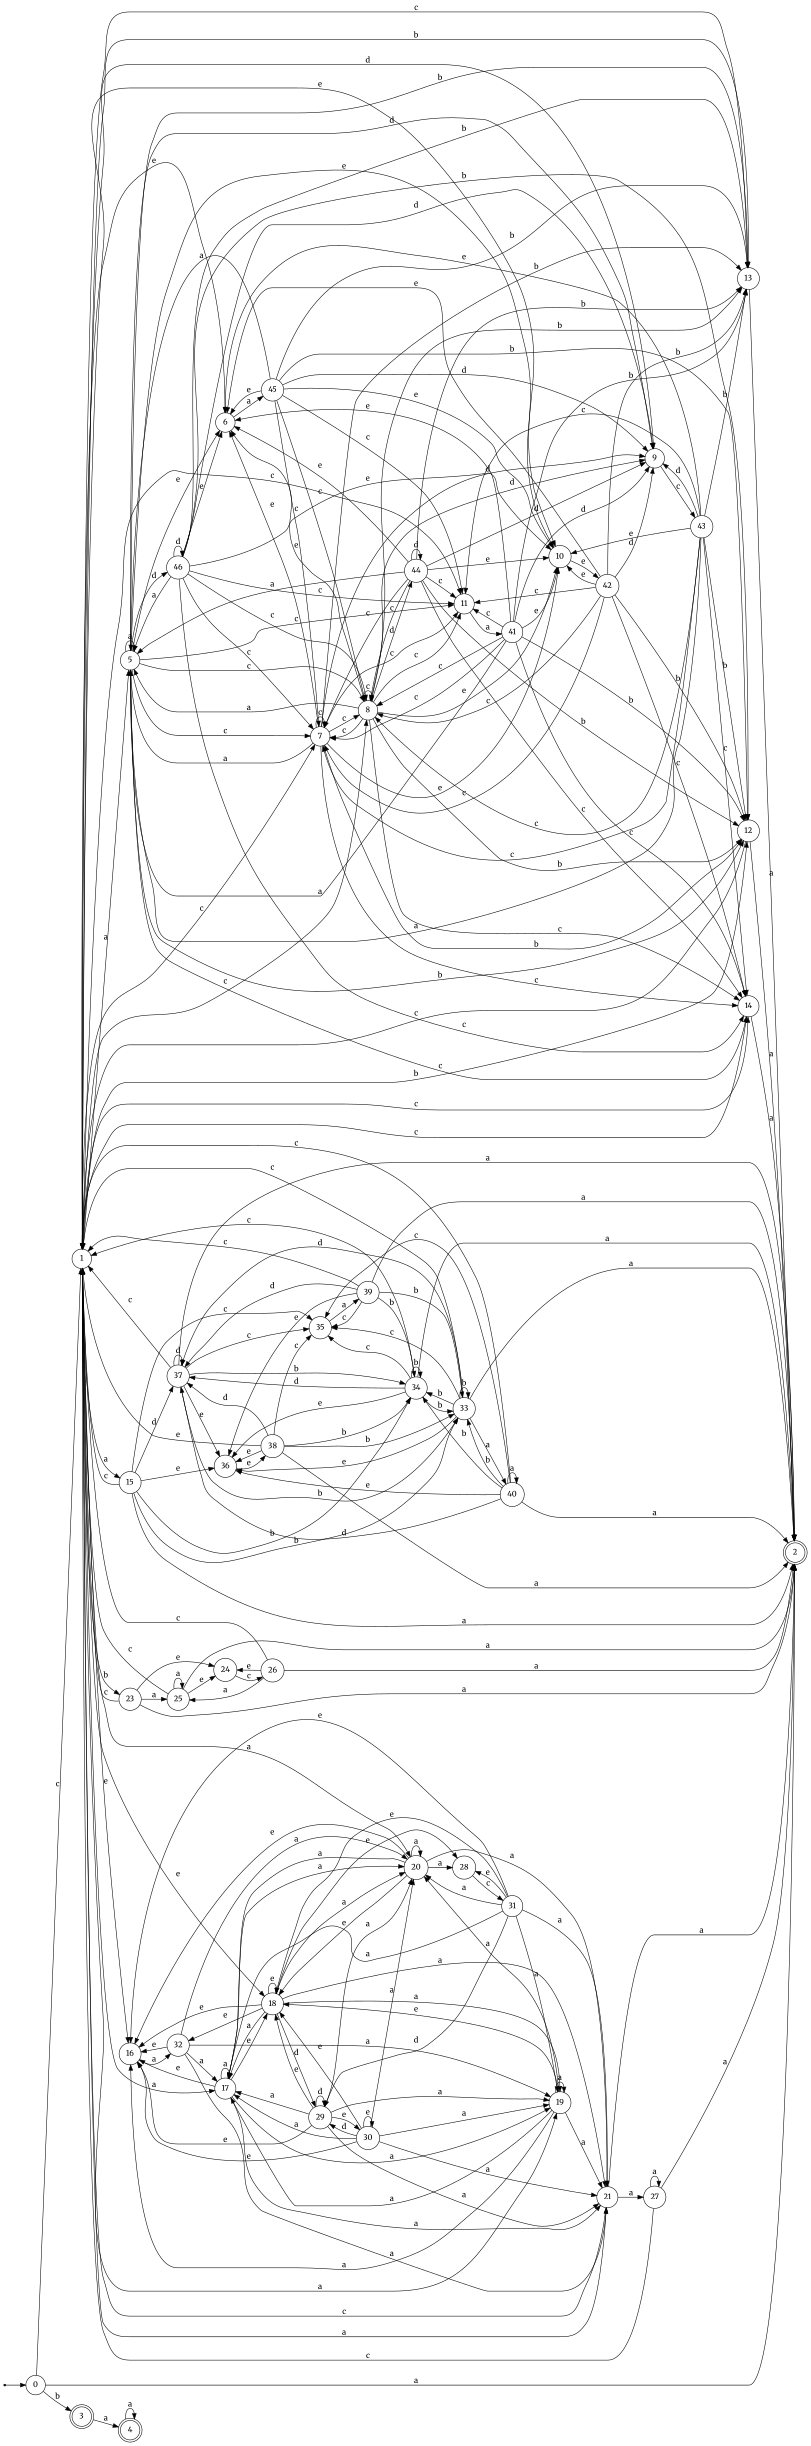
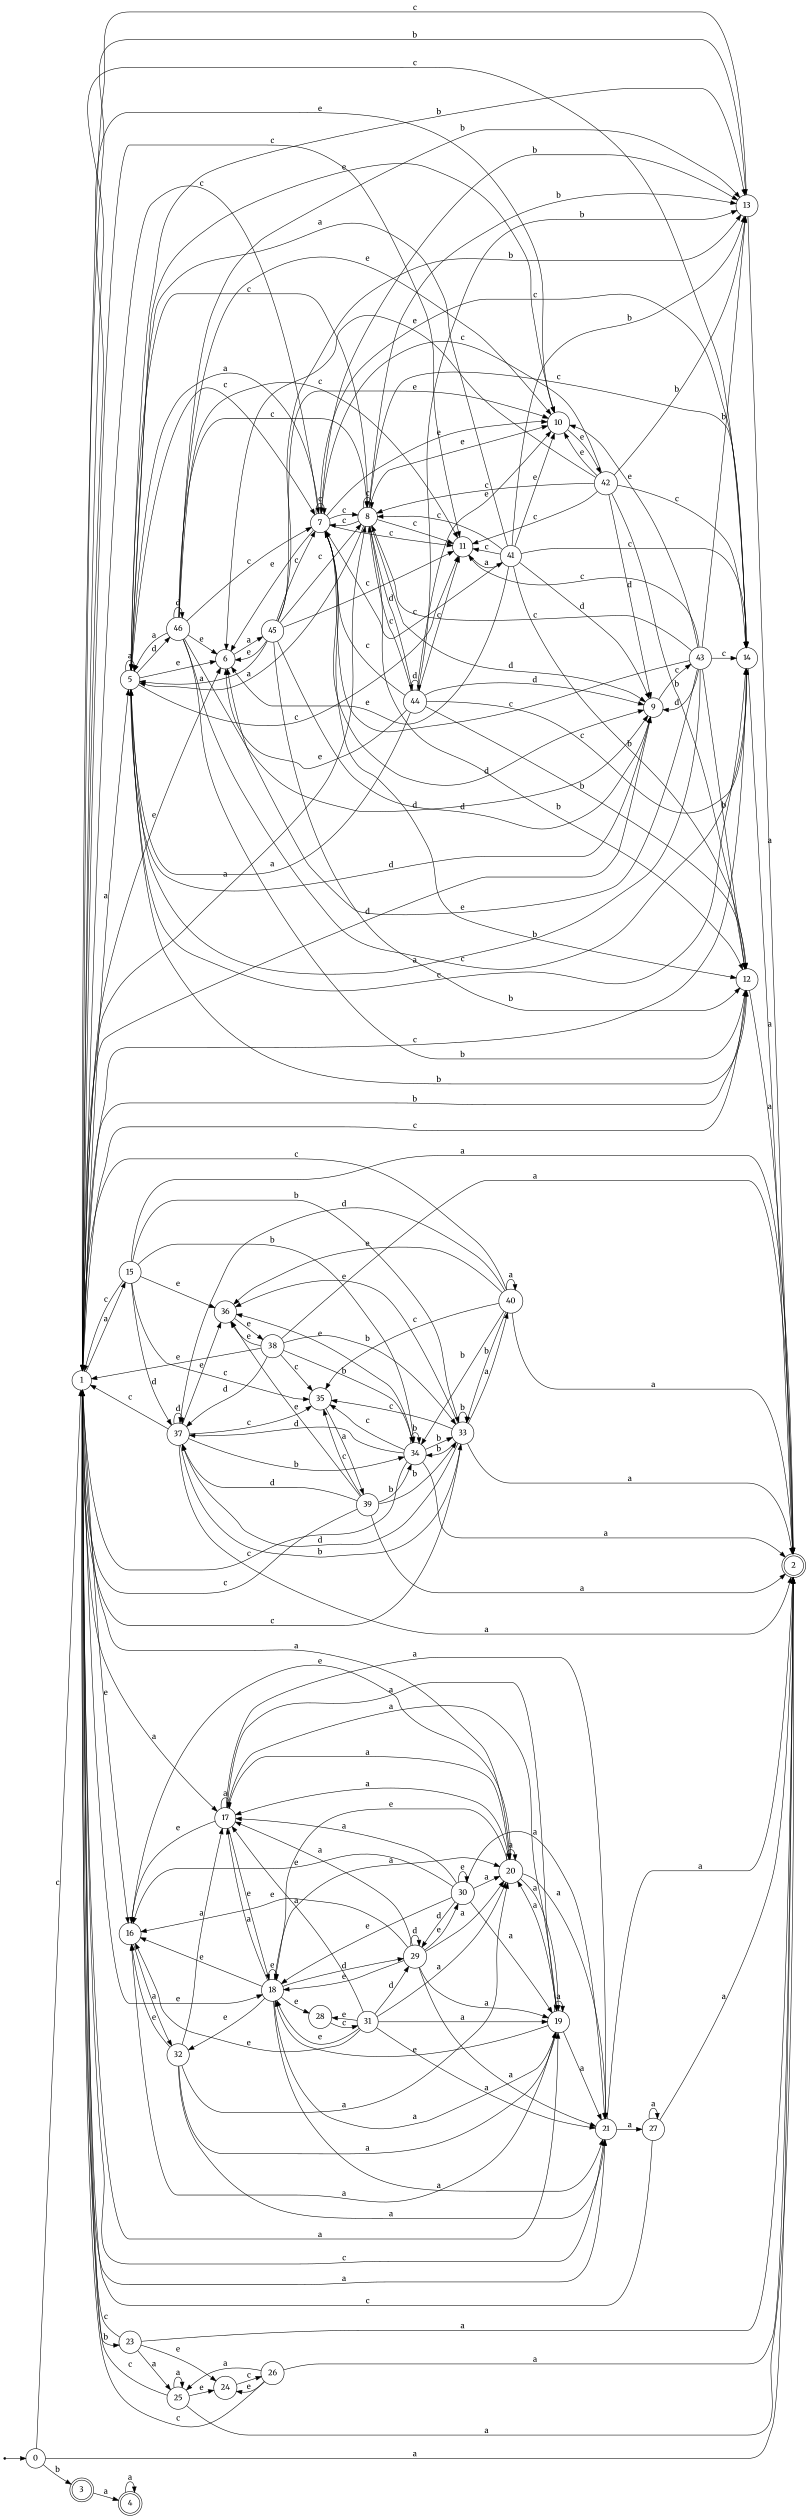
(307, 568) -> none
(225, 982) -> (225, 875)
(438, 1868) -> (552, 1945)
